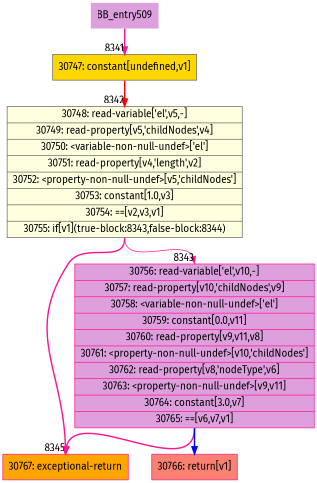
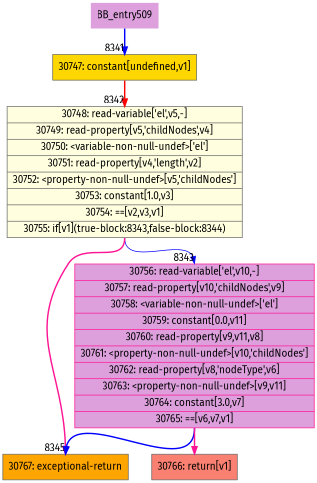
(125, 38) -> (125, 38)
(156, 251) -> (156, 251)
(134, 442) -> (134, 442)
(195, 442) -> (195, 442)
(66, 467) -> (66, 467)
(195, 467) -> (195, 467)
